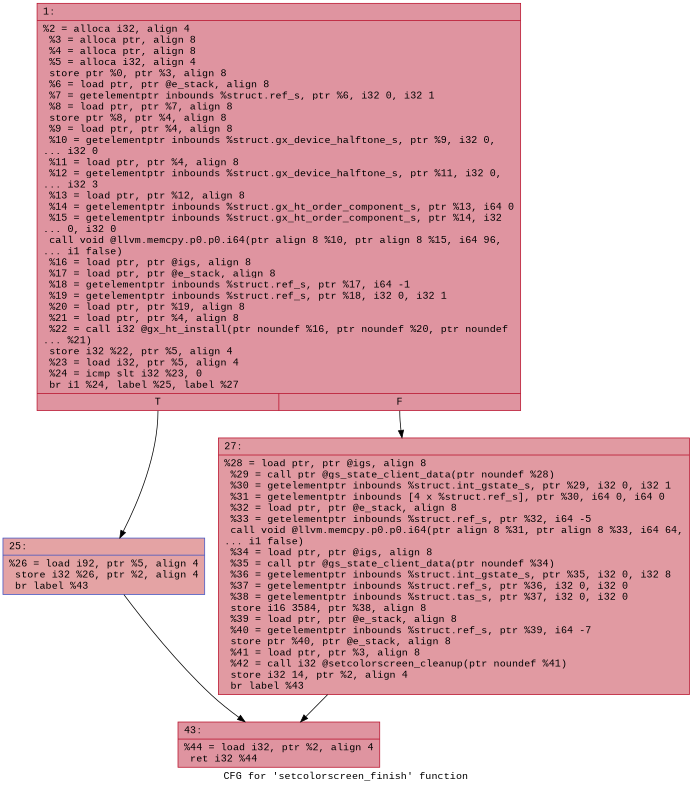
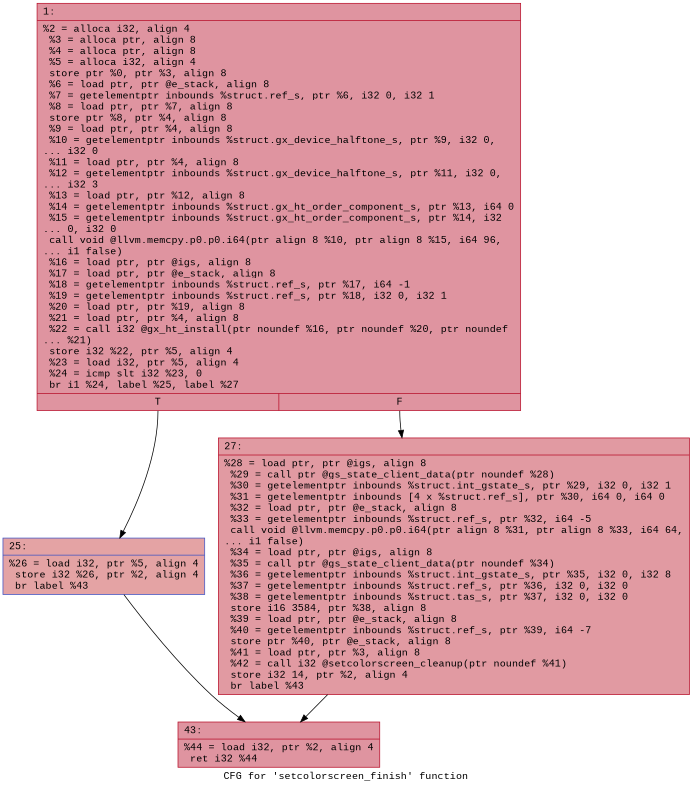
(104, 563) -> (104, 563)
